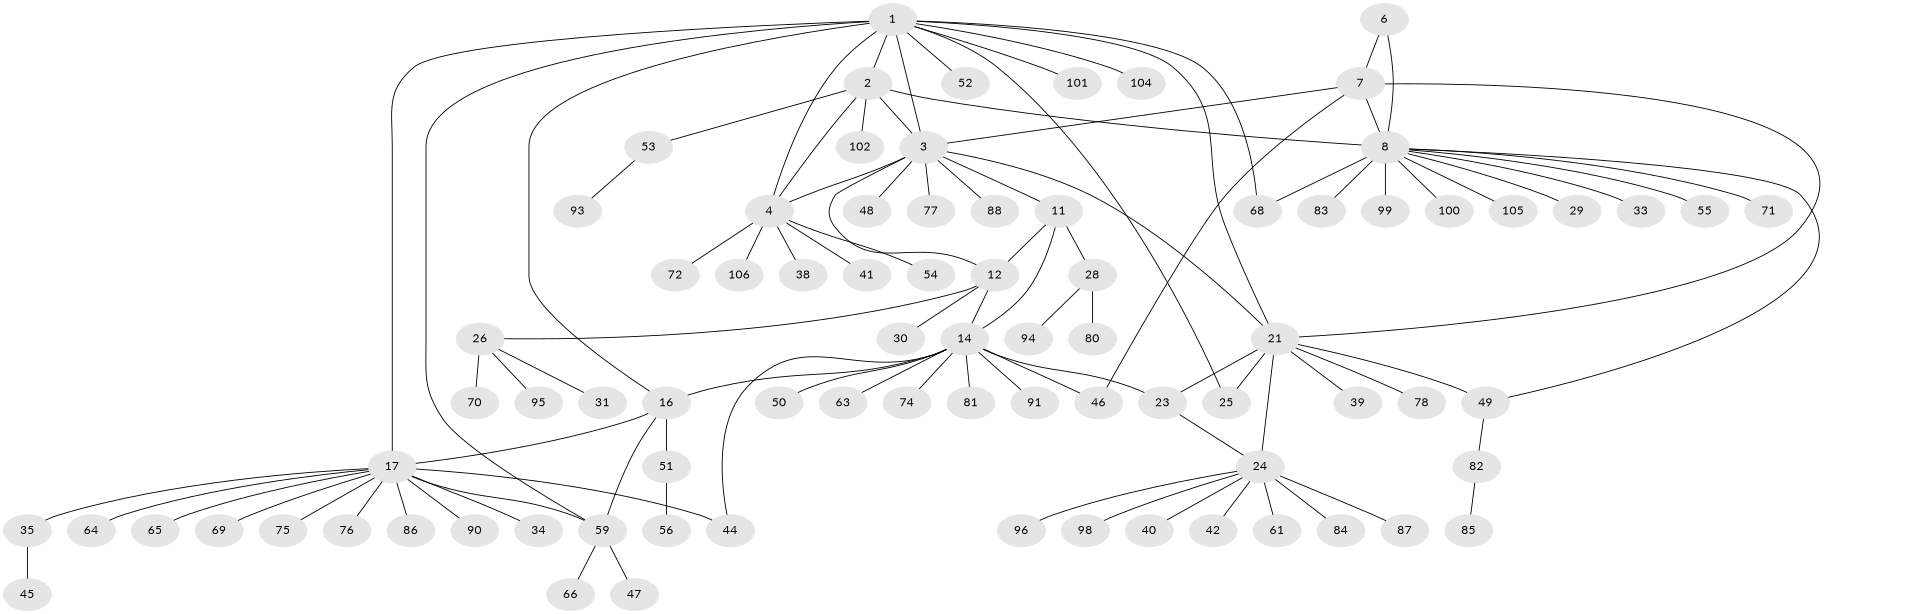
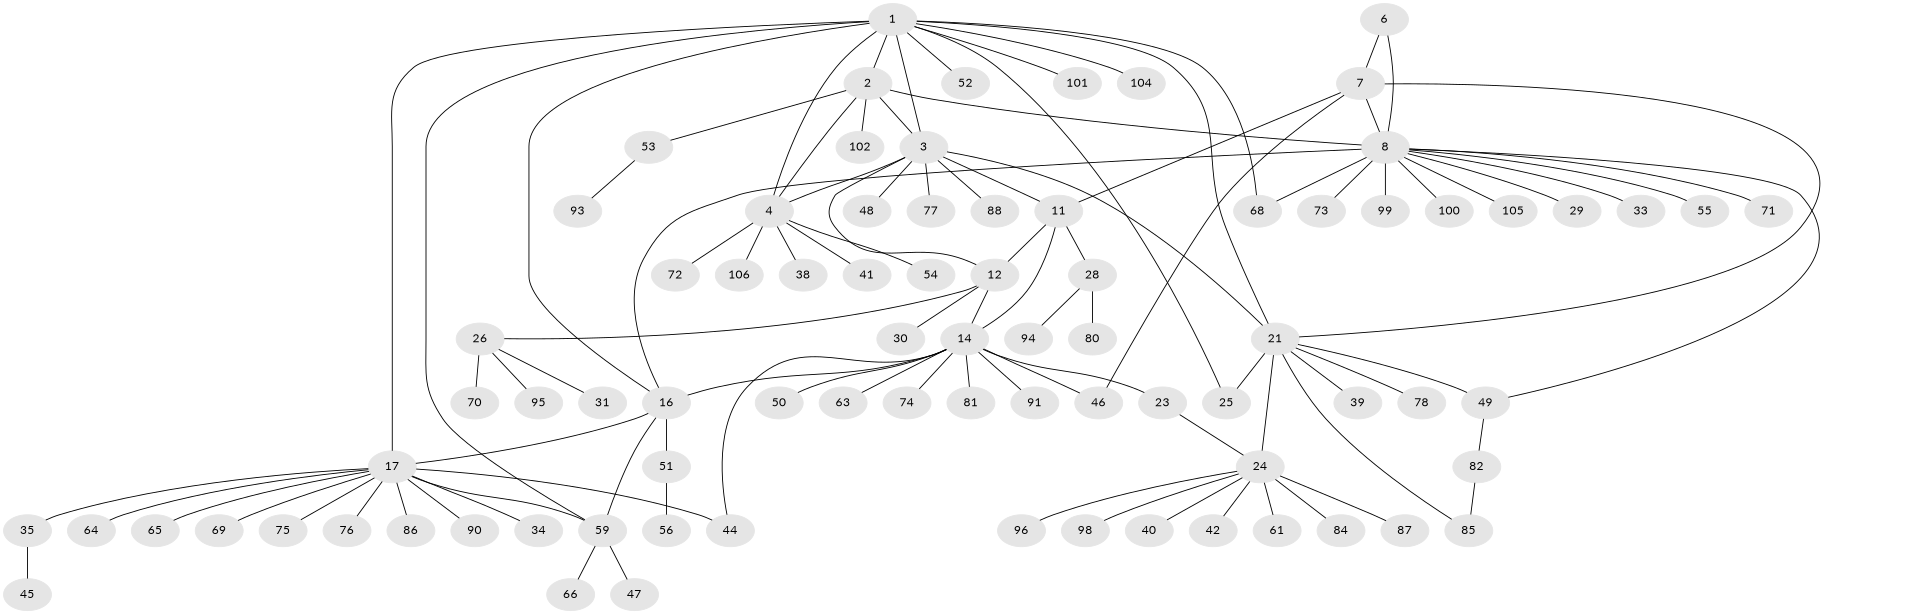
(1142, 115) -> (1203, 150)
none -> (879, 177)
(1321, 211) -> (1321, 211)
(1219, 371) -> (1356, 448)
